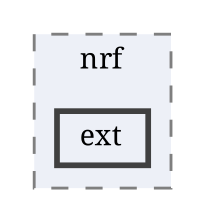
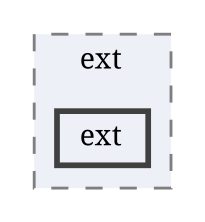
(103, 61) -> (103, 61)
